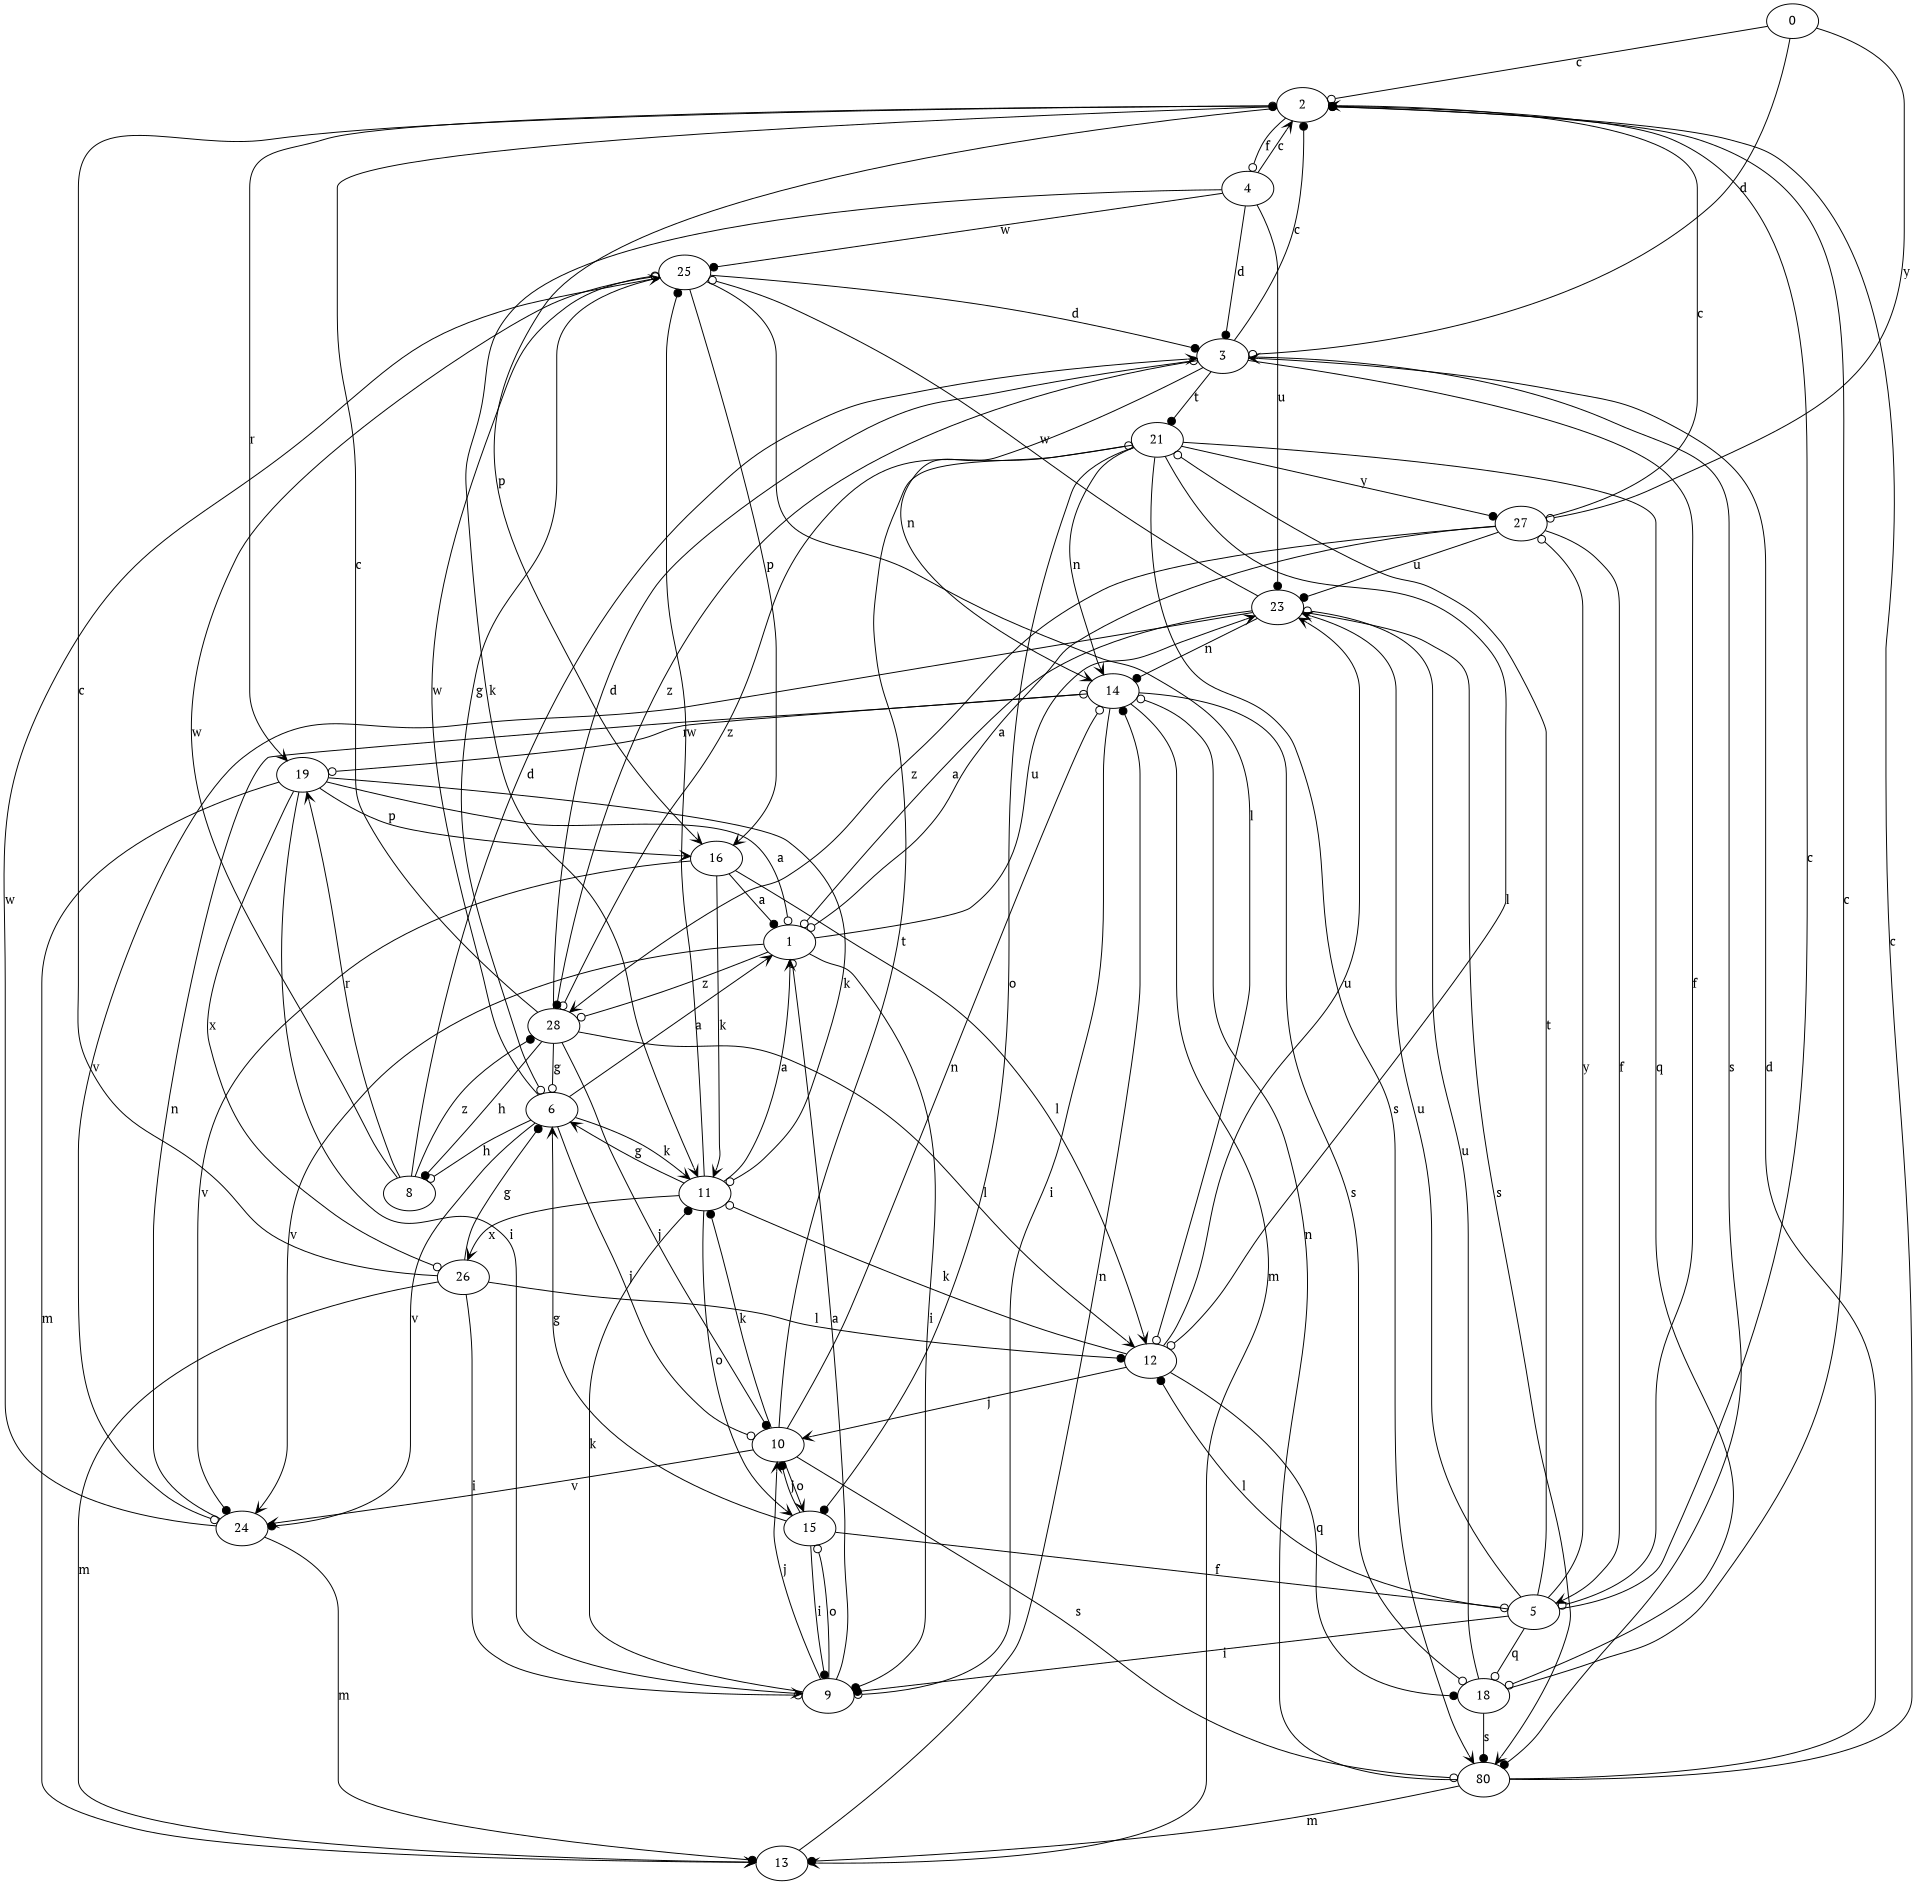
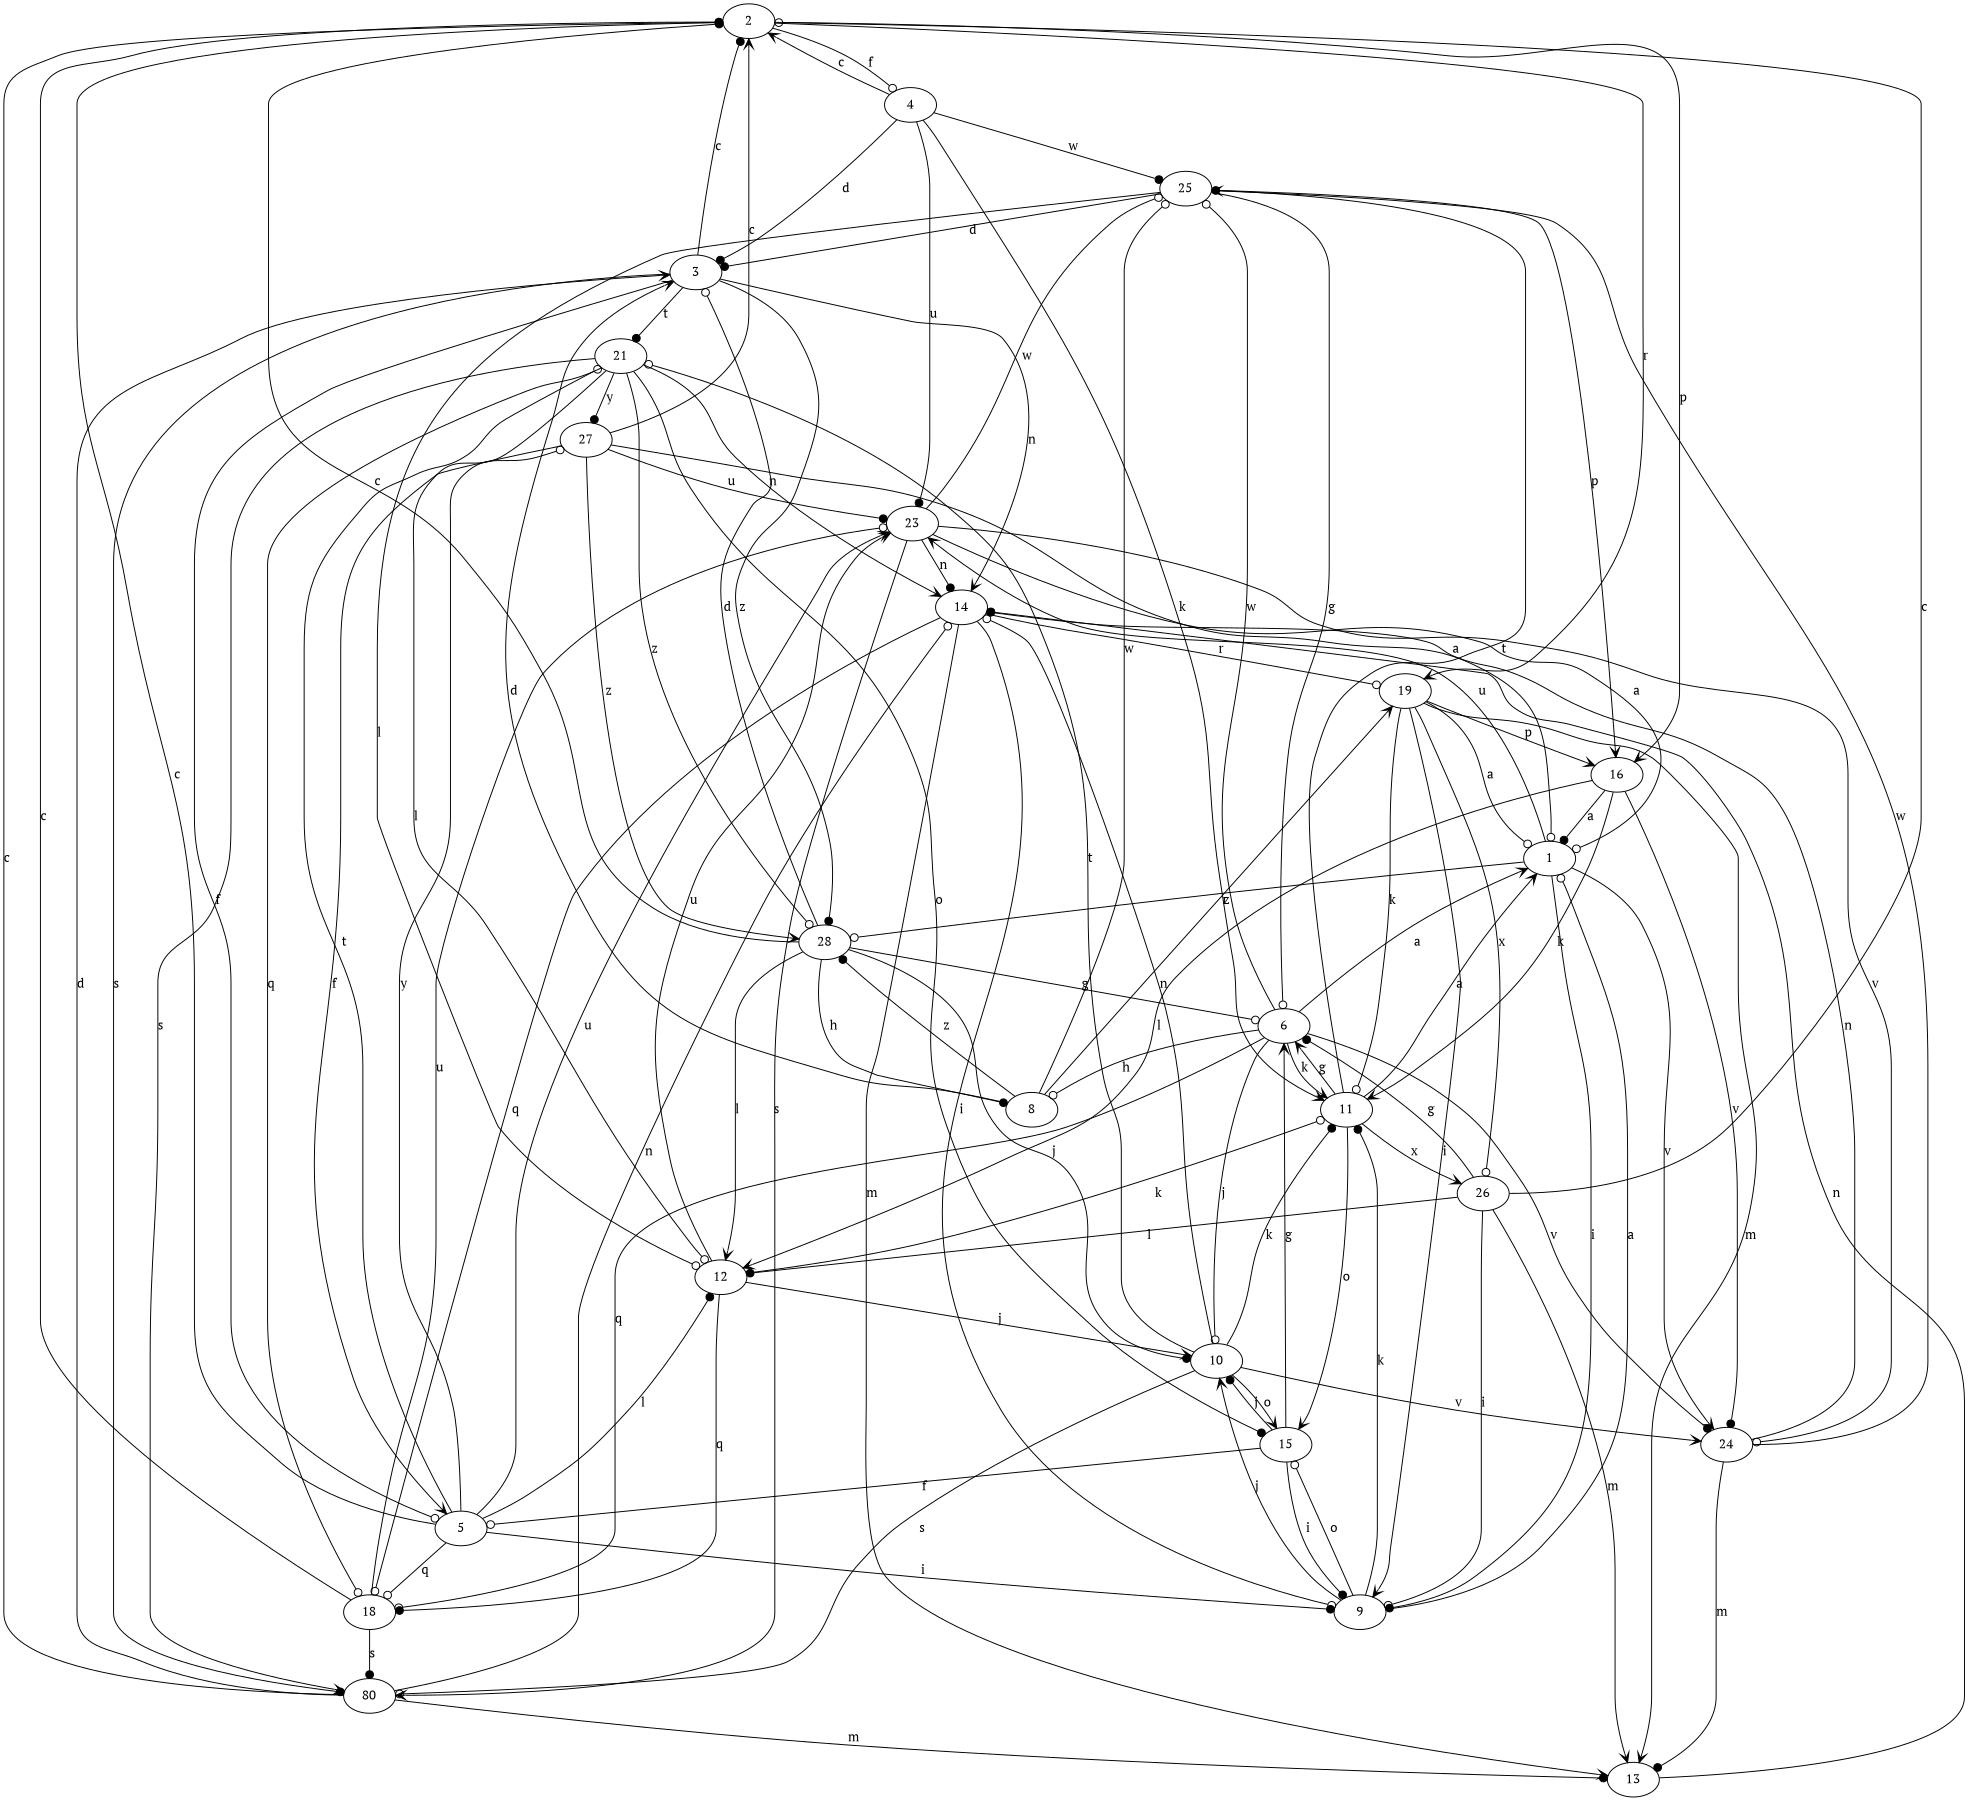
(1793, 21) -> none
(692, 733) -> (1504, 649)
(1354, 1194) -> (516, 1110)
none -> (693, 1205)
